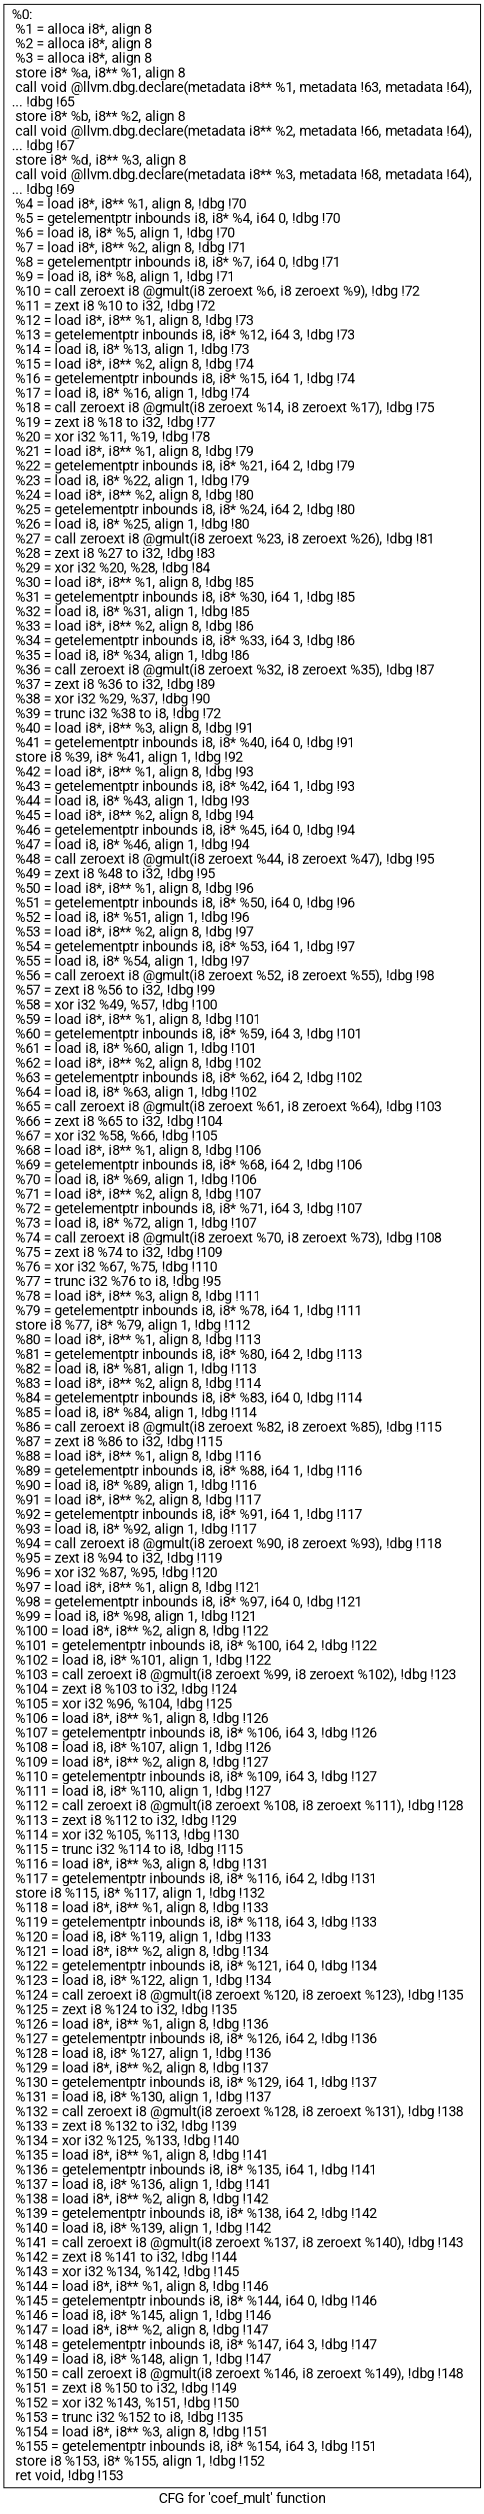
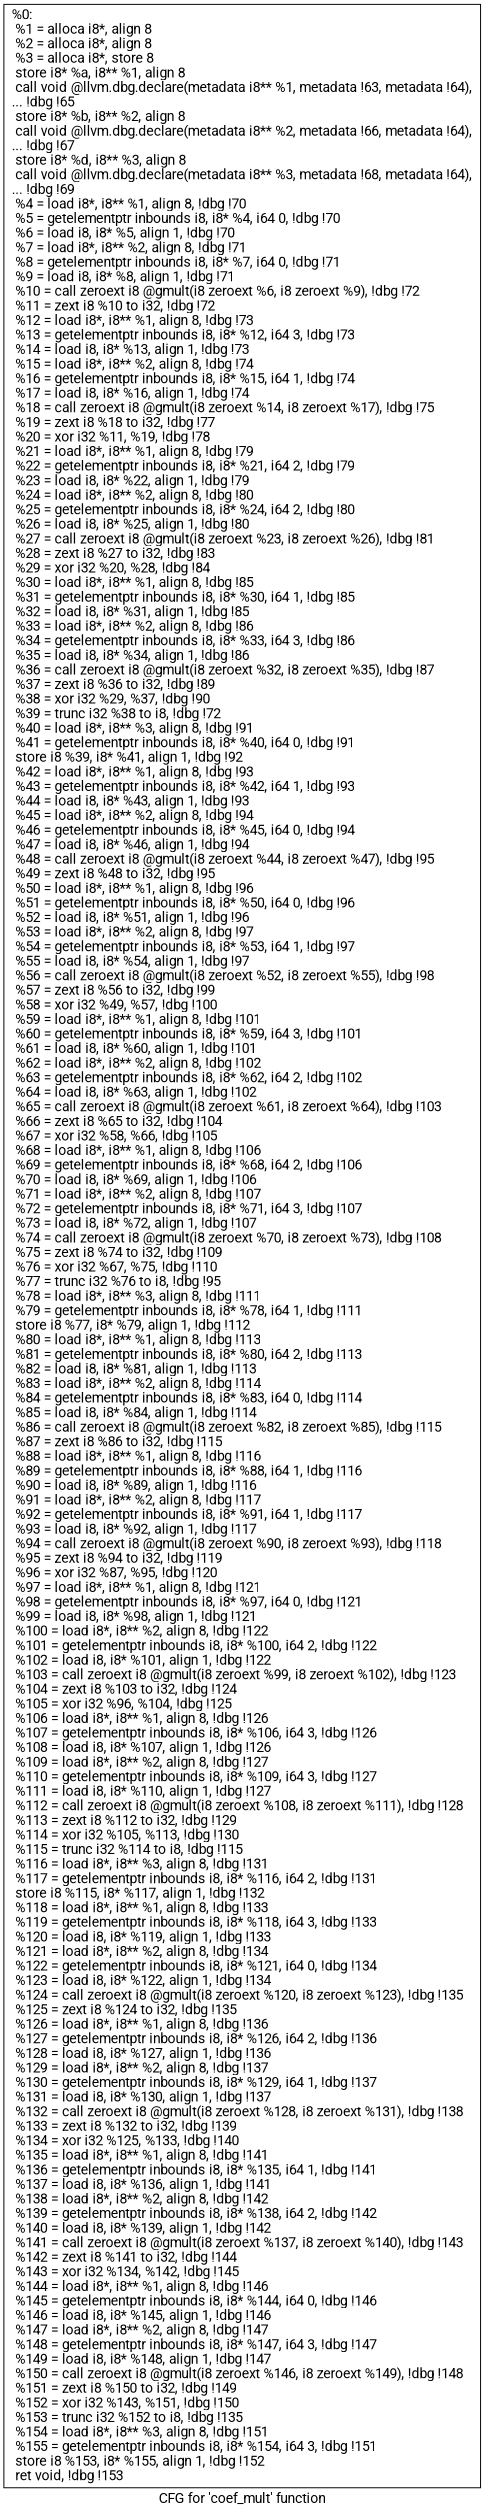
(82, 59) -> (83, 59)
